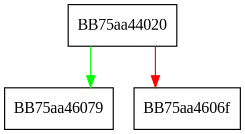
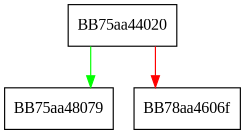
(59, 109) -> (59, 109)
(187, 109) -> (187, 109)
